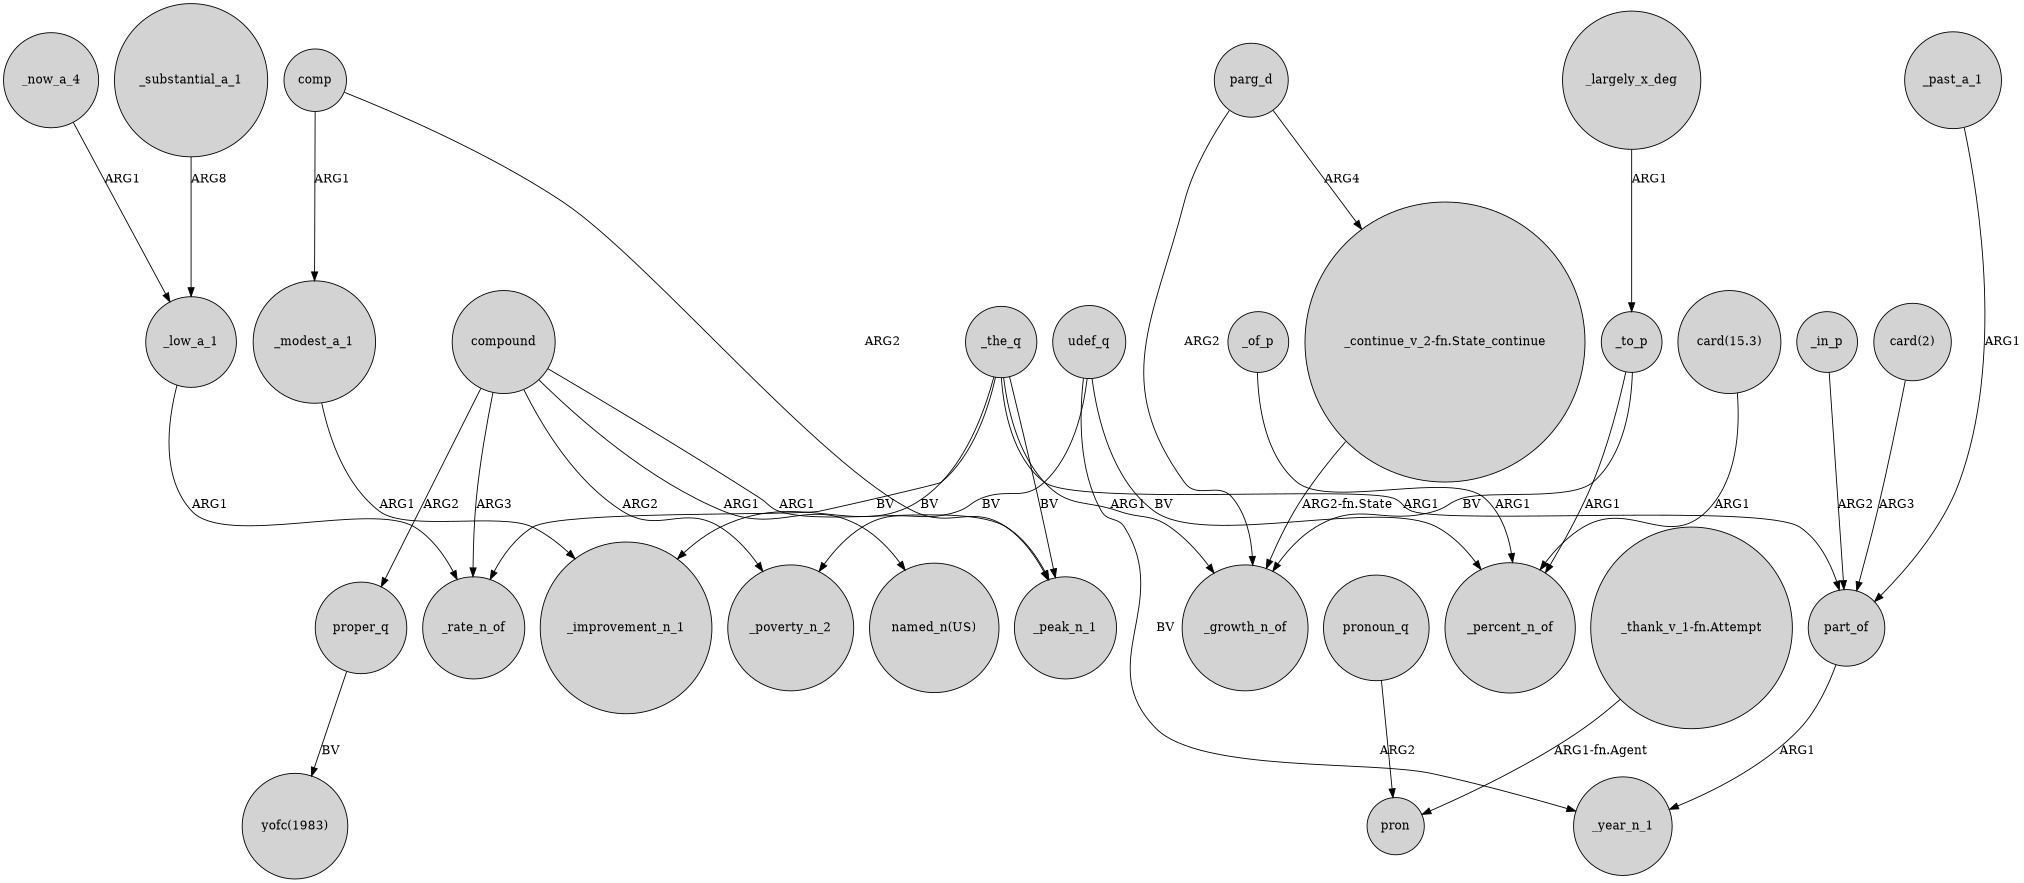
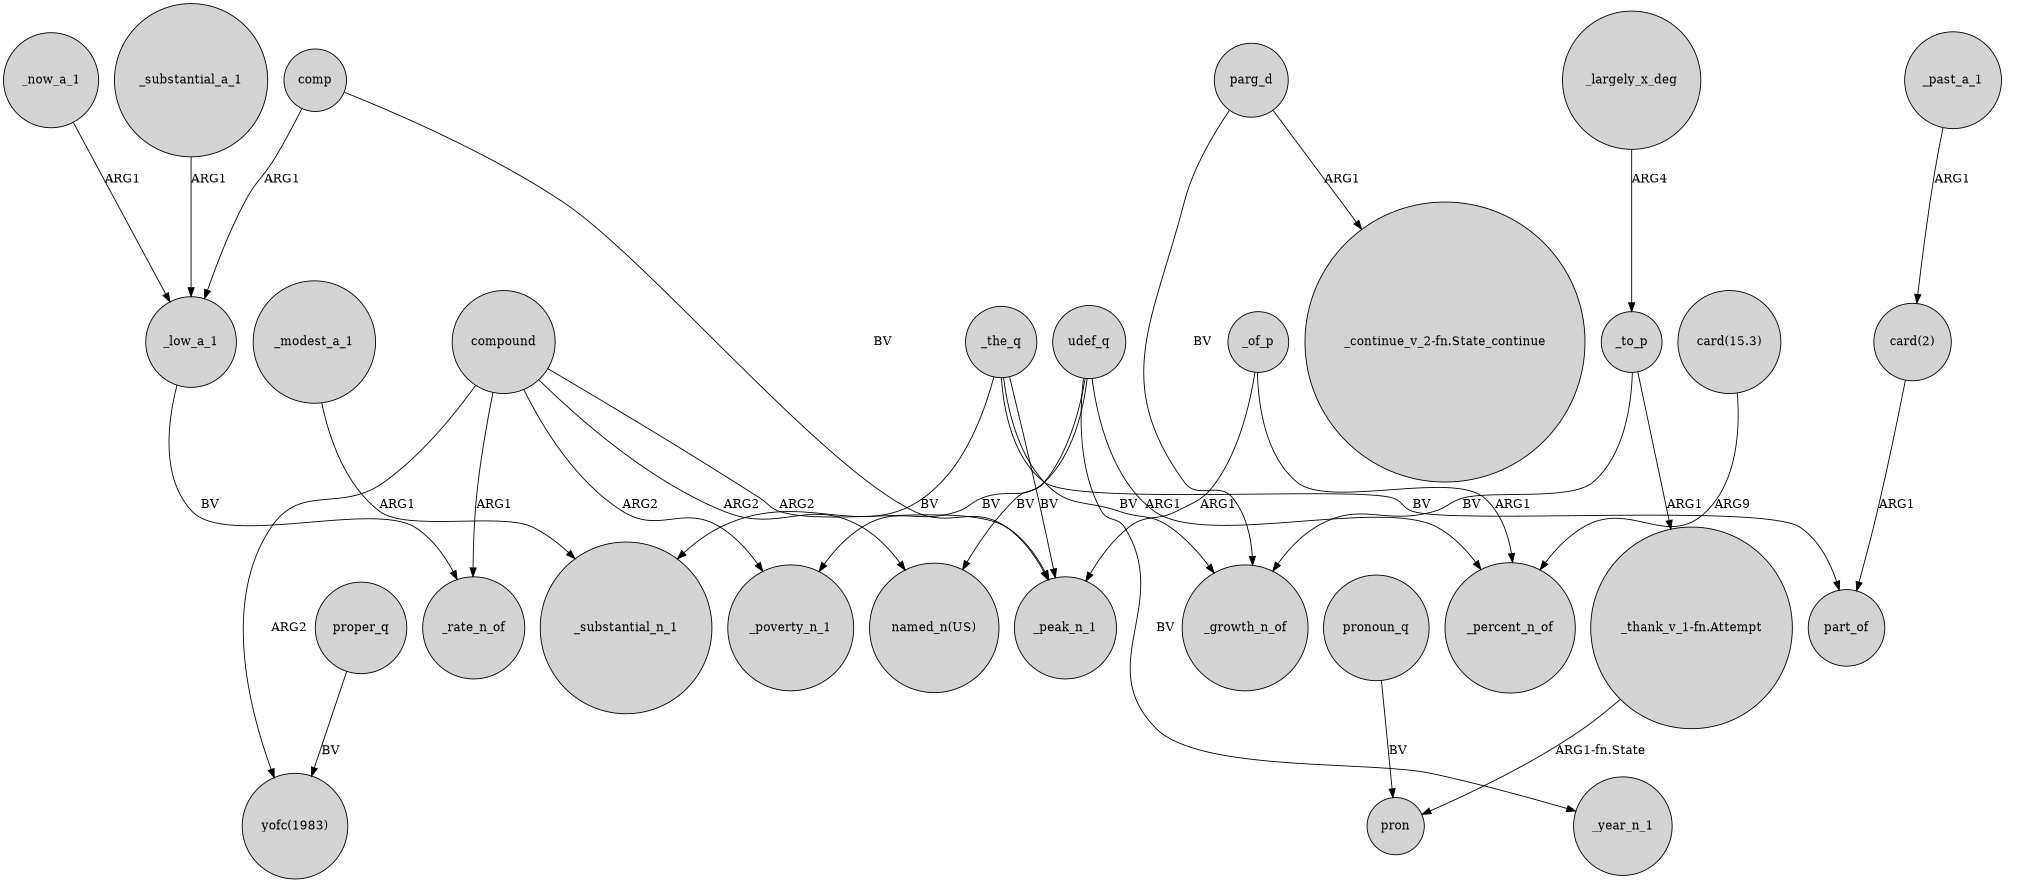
(51, 80) -> (51, 80)
(209, 179) -> (209, 179)
(1342, 179) -> (1342, 179)
(1650, 179) -> (1650, 179)
(315, 192) -> (248, 196)
(883, 342) -> (883, 342)
(1202, 342) -> (1202, 342)
(1827, 342) -> none
(1982, 375) -> (1929, 211)
(1599, 467) -> (1653, 446)
(433, 483) -> (282, 514)
none -> (1015, 499)
(1301, 501) -> none
none -> (1195, 502)
(210, 505) -> (210, 505)
(494, 505) -> (494, 505)
(742, 505) -> (742, 505)
(797, 505) -> (797, 505)
(1128, 505) -> (1128, 505)
(1164, 505) -> (1164, 505)
(1422, 505) -> (1422, 505)
(1732, 505) -> (1732, 505)
(1897, 505) -> (1897, 505)
(710, 514) -> none
(626, 628) -> (626, 628)
(791, 628) -> (791, 628)
(1398, 751) -> (1398, 751)
(1601, 751) -> (1601, 751)
(1773, 753) -> none
